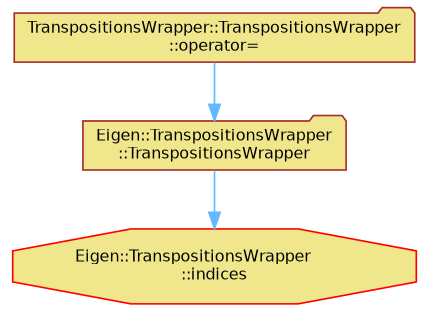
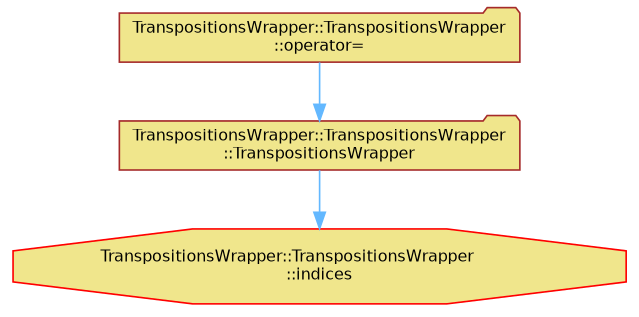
(215, 145) -> (320, 145)
(215, 266) -> (320, 266)
